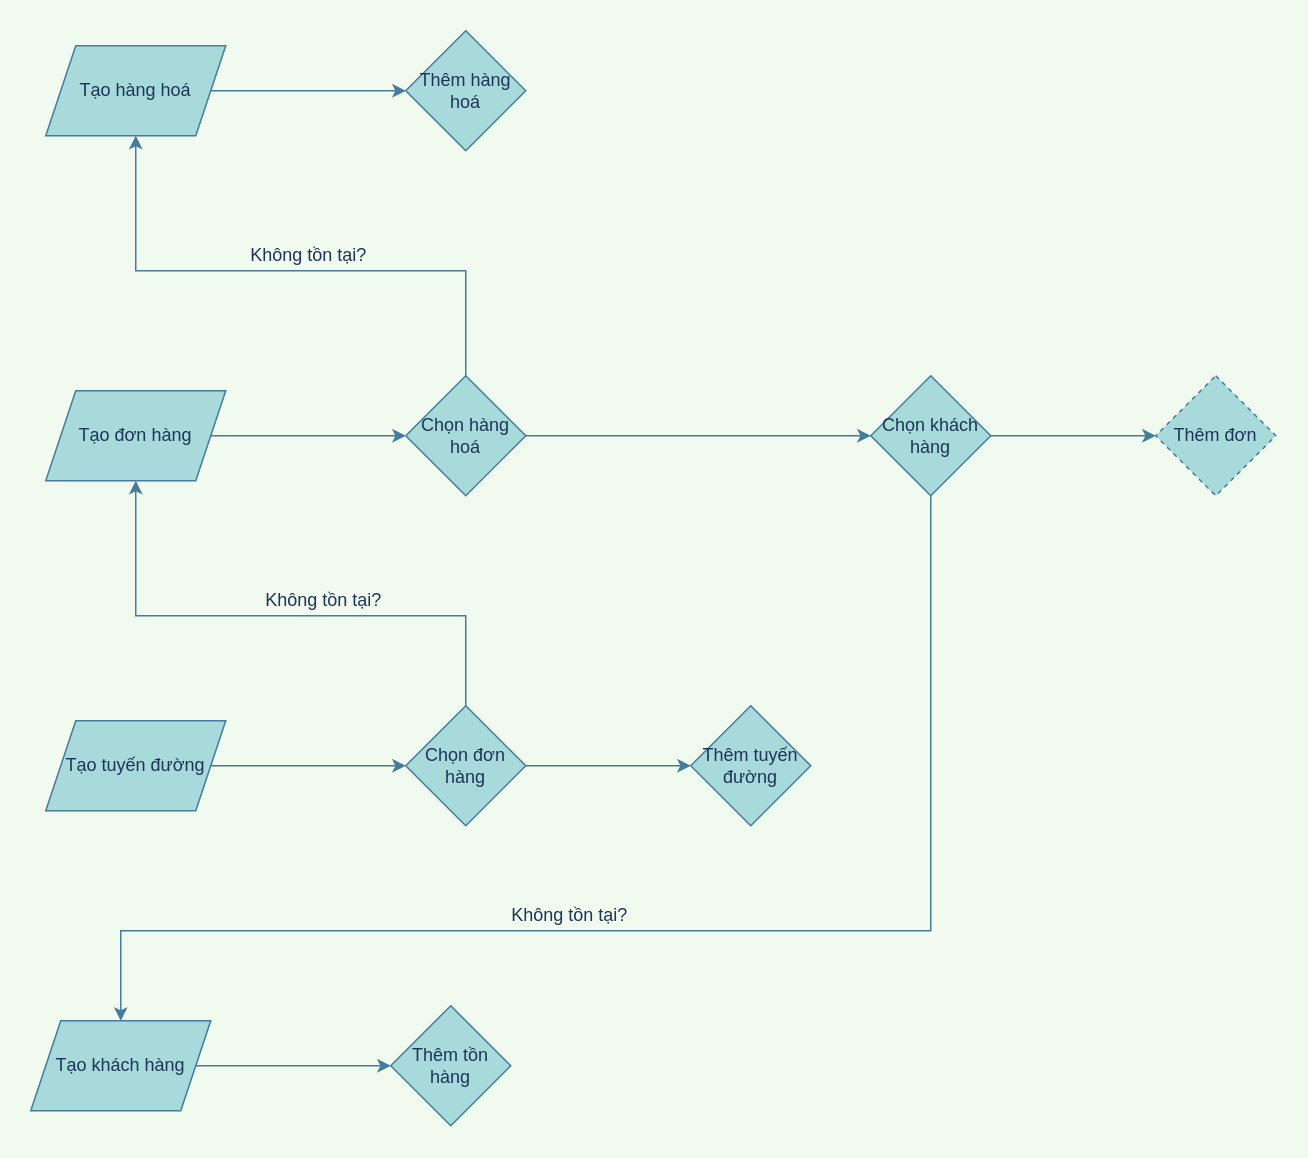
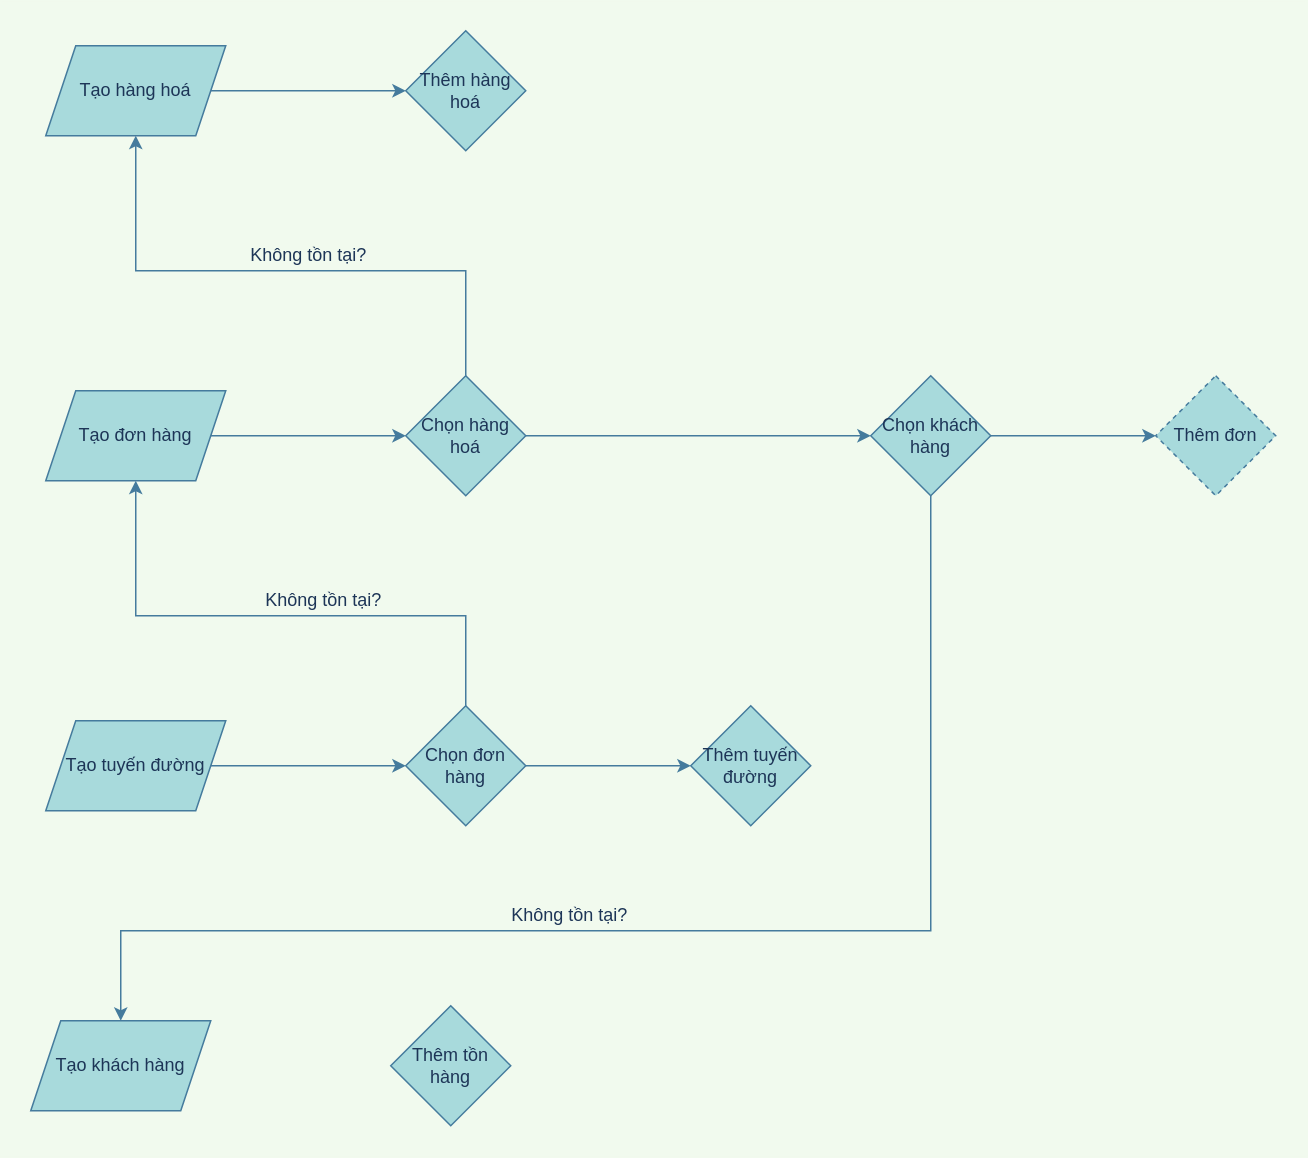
(288, 1066) -> none
